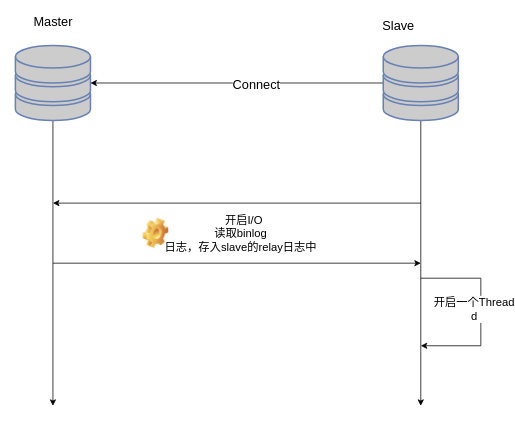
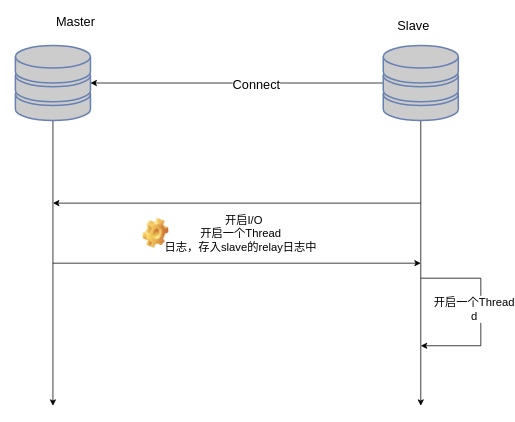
(53, 23) -> (75, 23)
(398, 27) -> (413, 27)
(241, 233) -> (241, 233)
